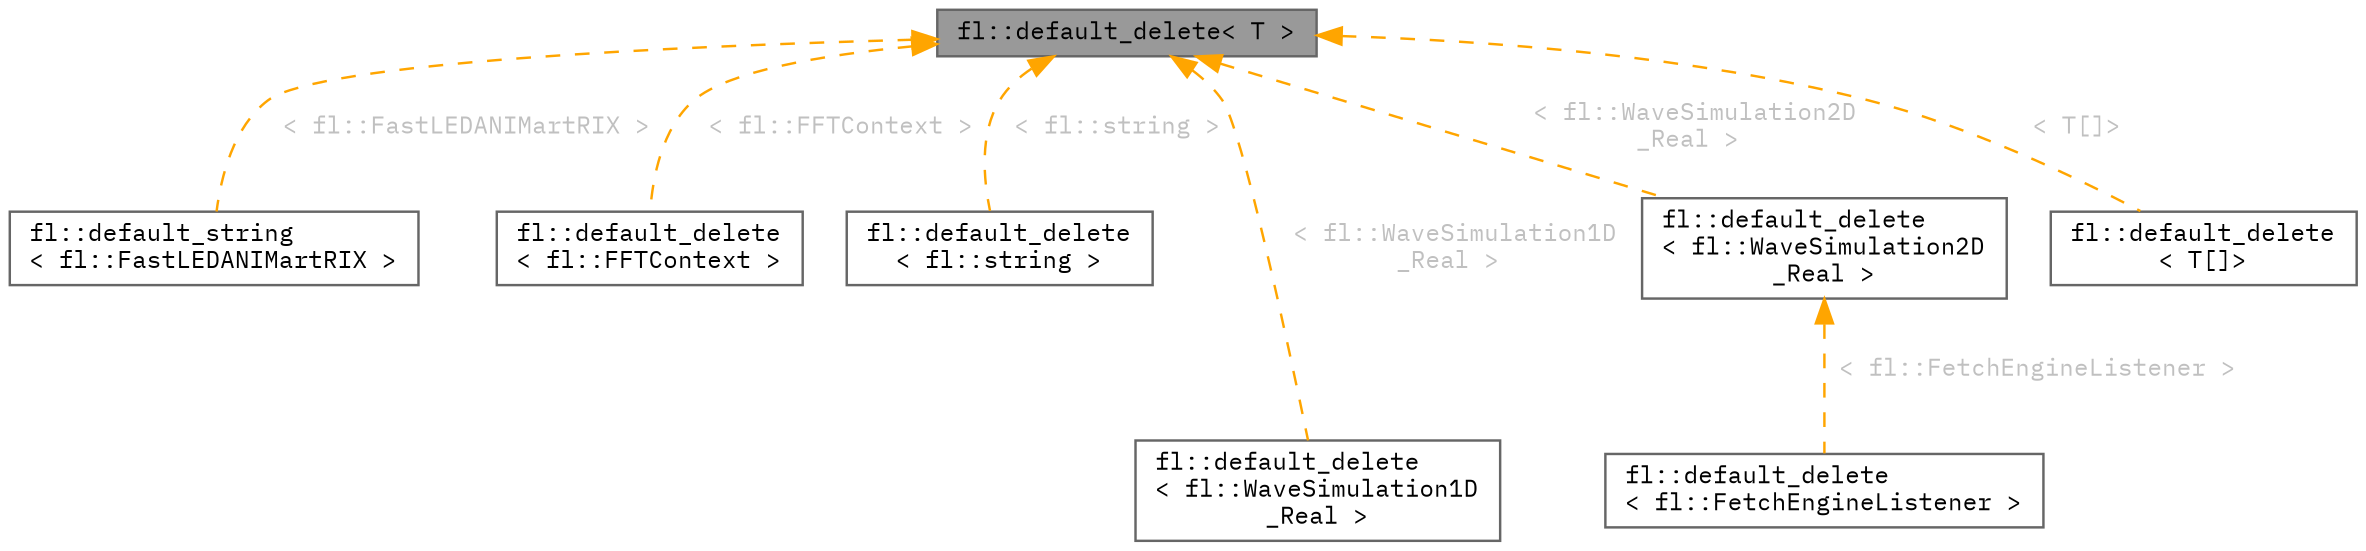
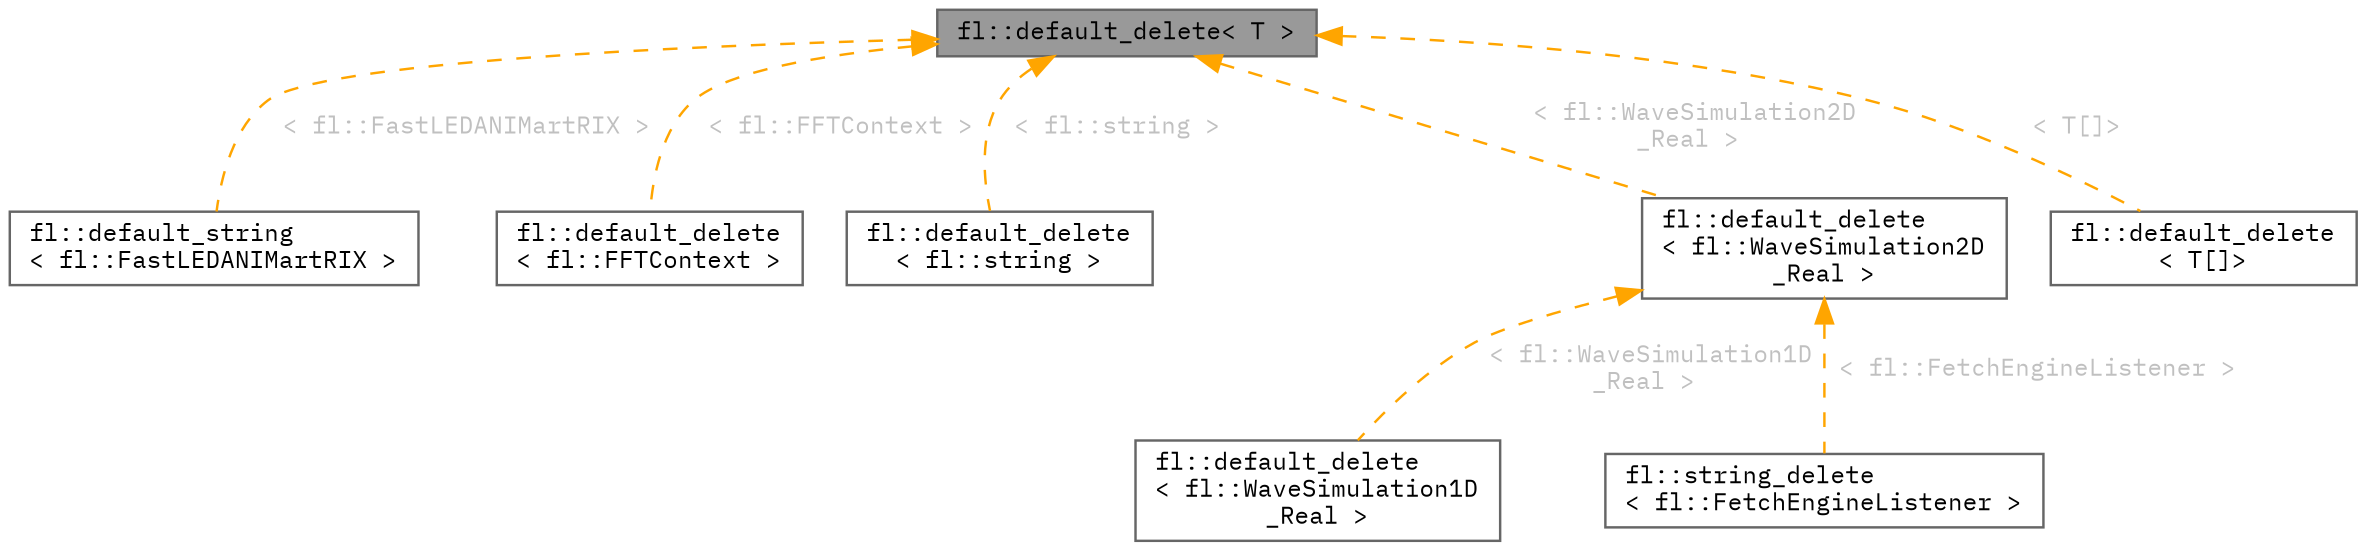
(1266, 248) -> (1473, 343)
(1824, 491) -> (1824, 491)
